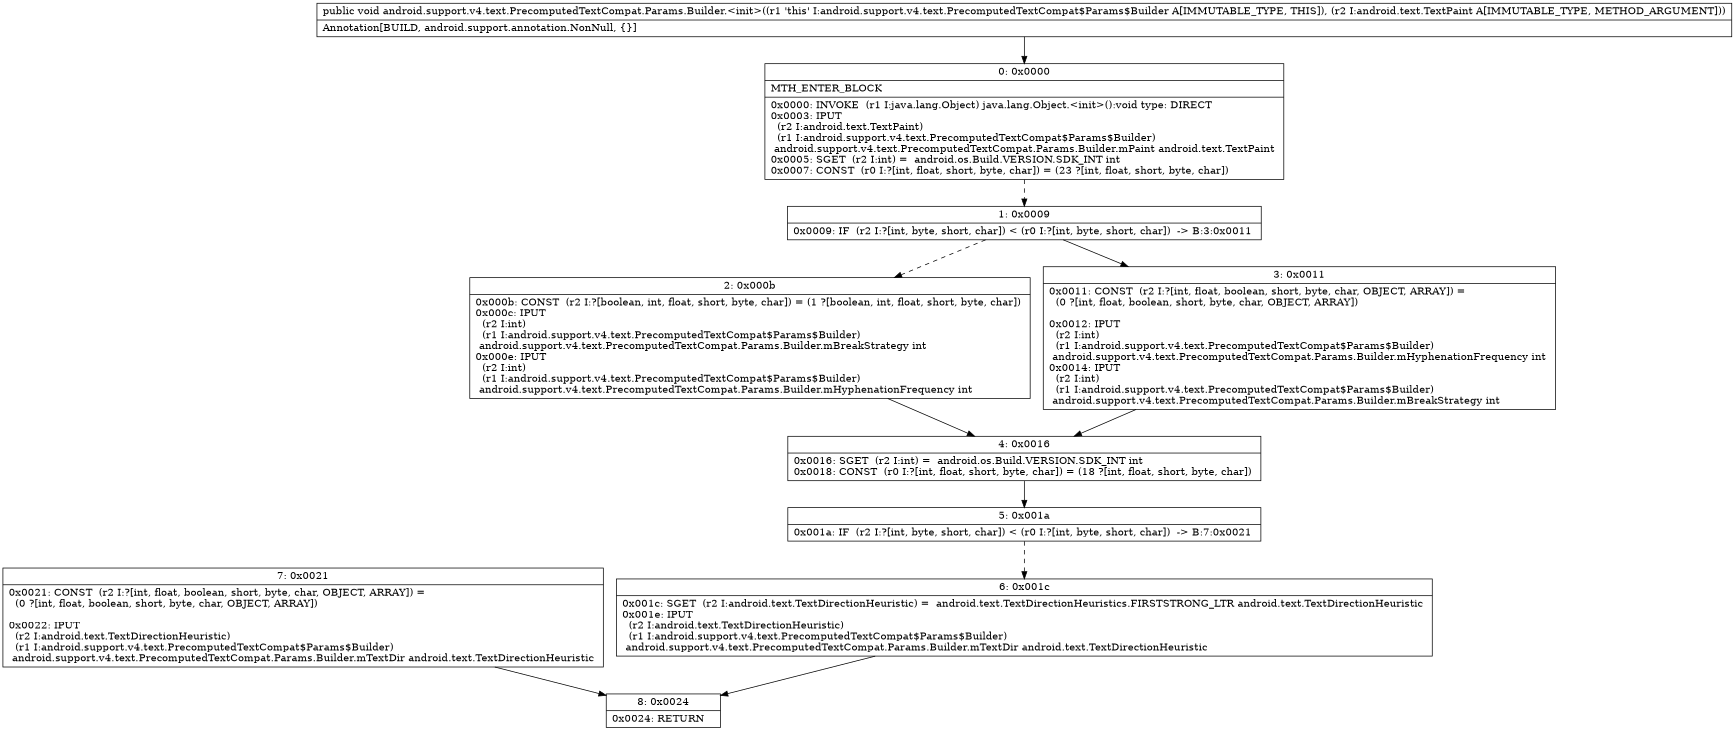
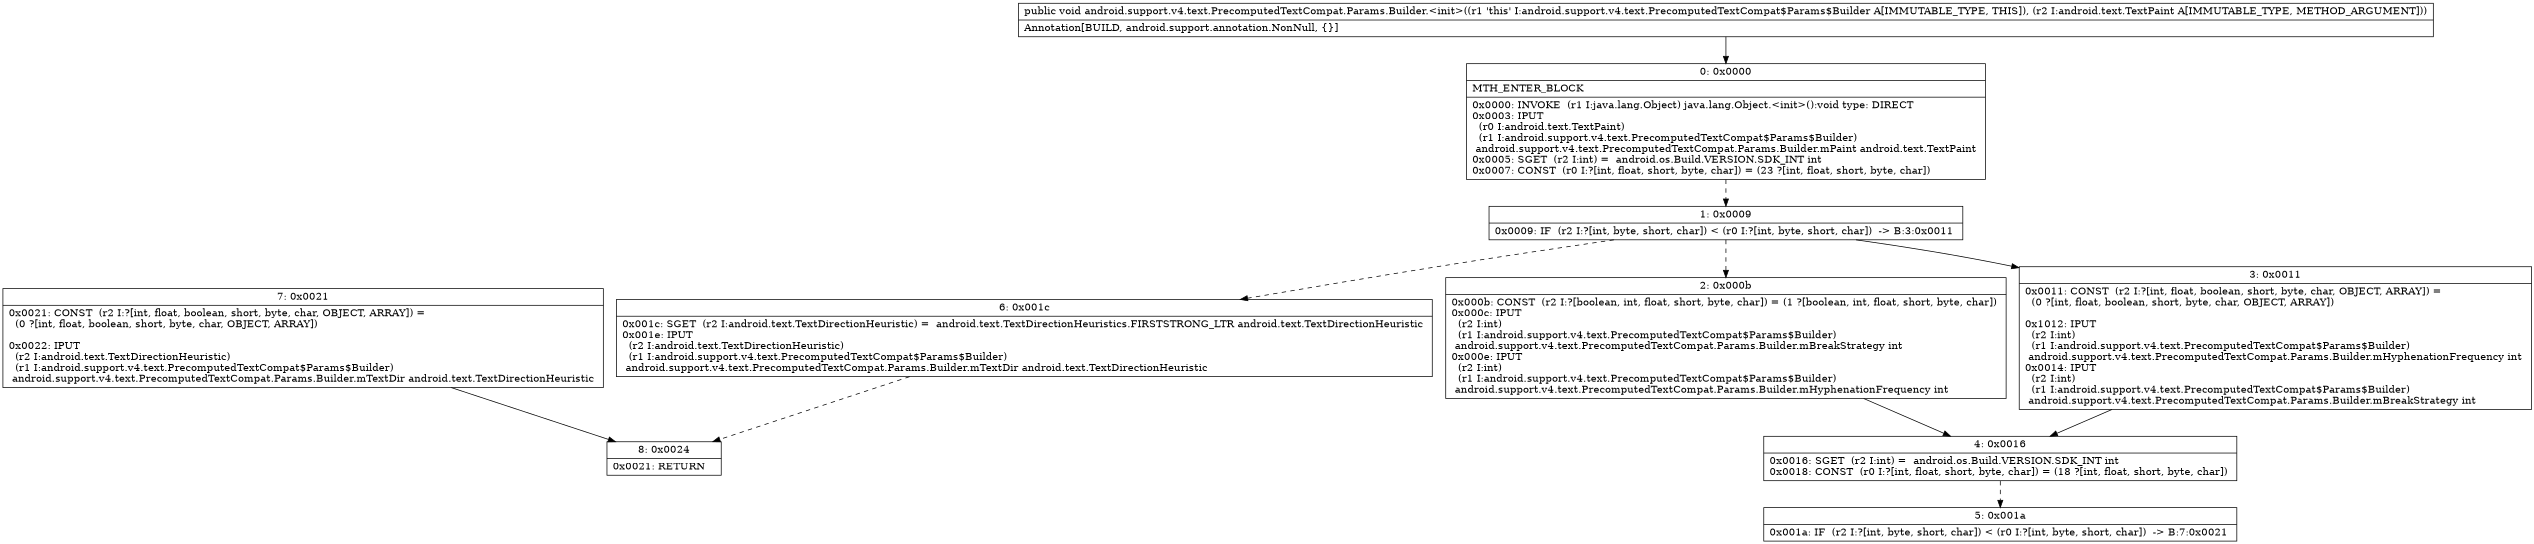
(847, 127) -> (1549, 127)
(1088, 324) -> (2064, 324)
(1024, 491) -> (2000, 491)
(1024, 556) -> (1431, 268)
(801, 675) -> (815, 408)
(663, 719) -> (664, 467)
